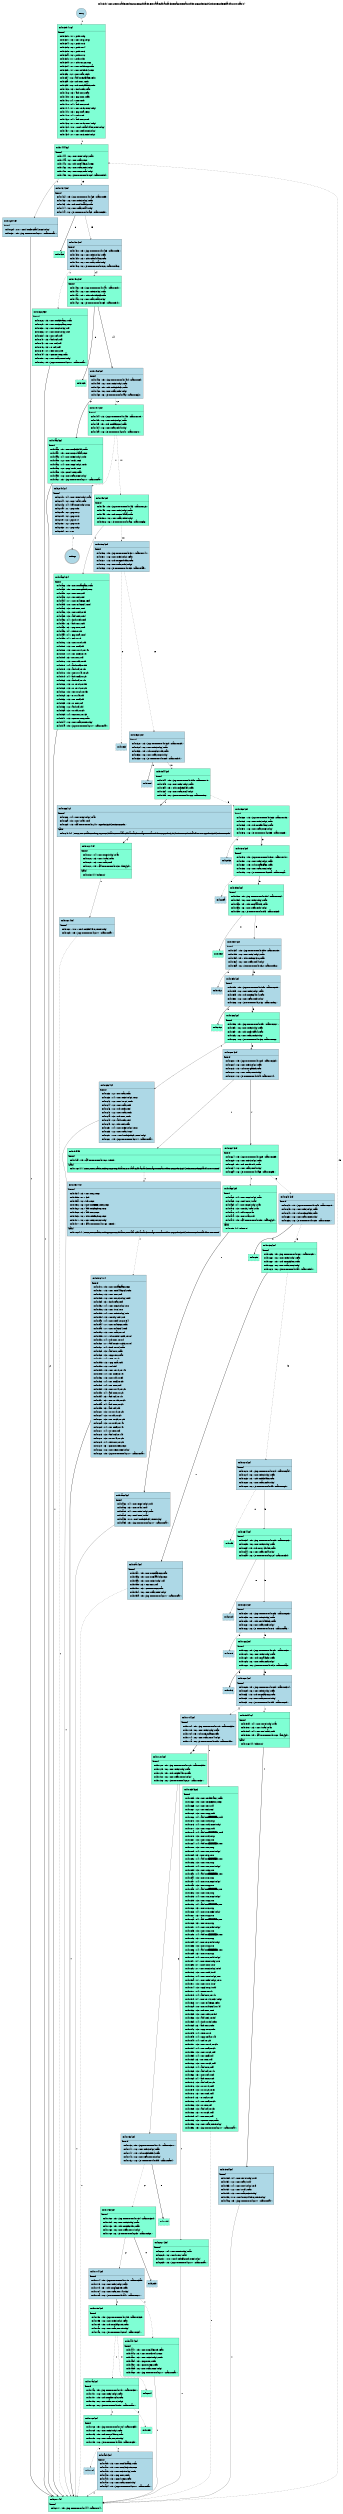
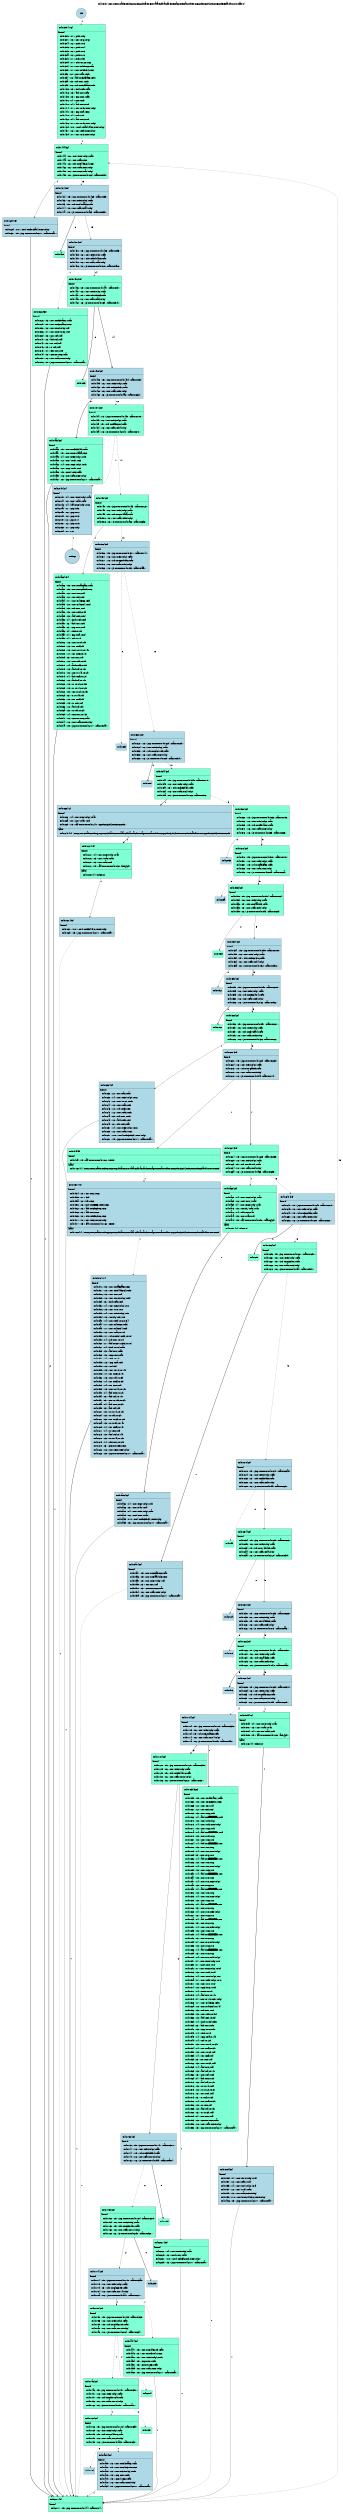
(81, 13) -> (81, 13)
